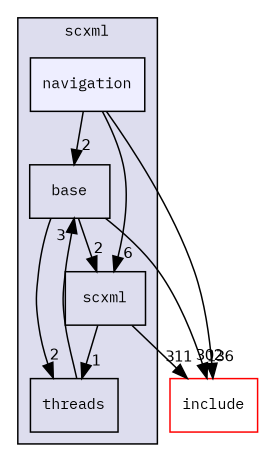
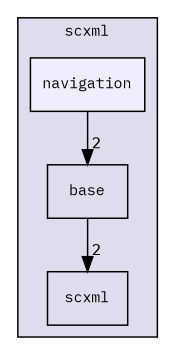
(126, 182) -> none
(74, 405) -> none
(214, 405) -> none
